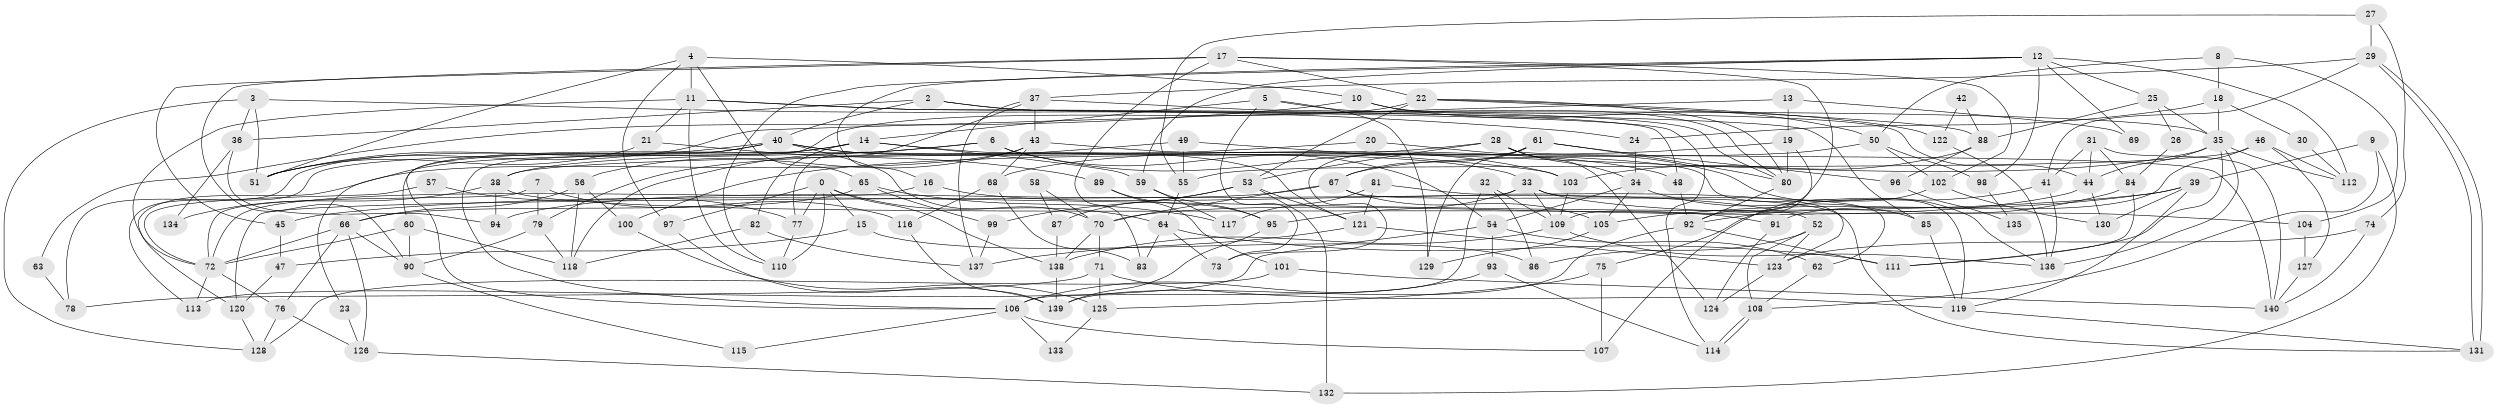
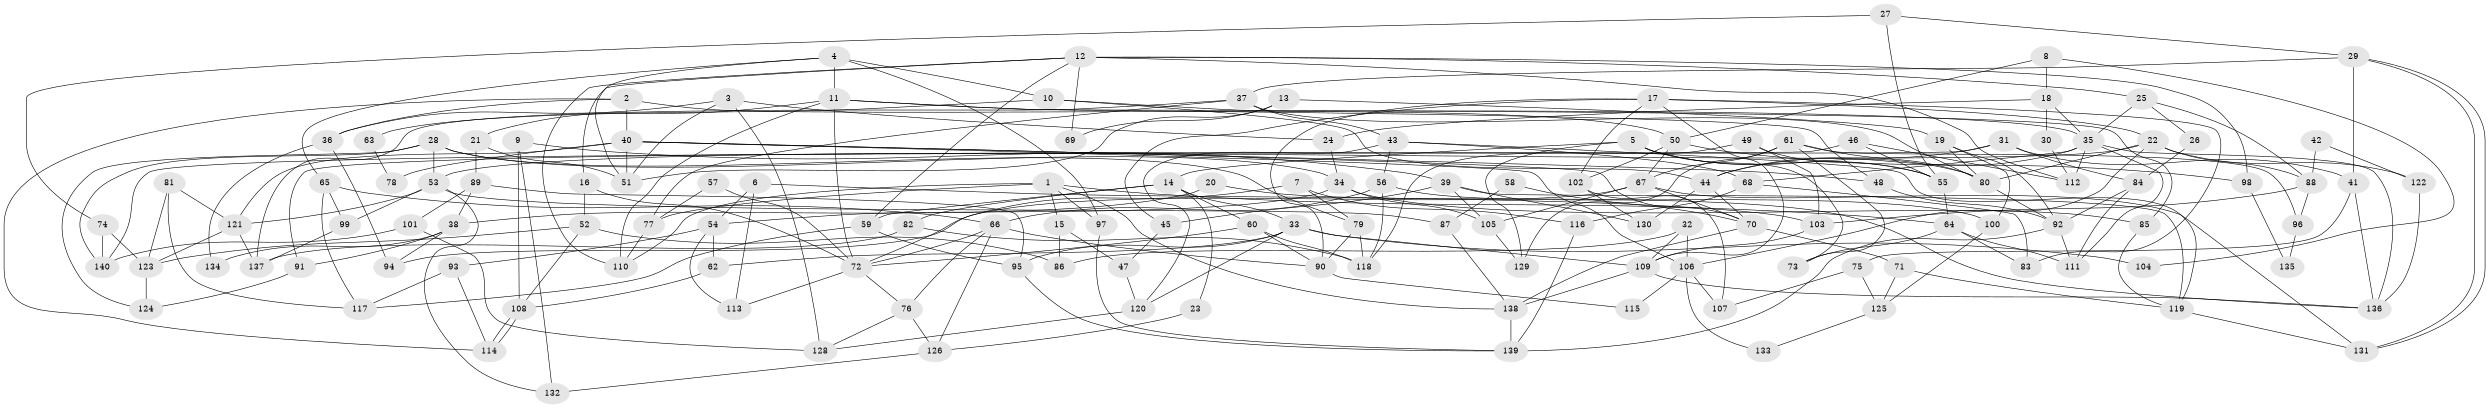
(742, 156) -> (463, 207)
none -> (1788, 163)
(822, 183) -> (1048, 183)
(2305, 267) -> none
(1252, 287) -> (407, 288)
(462, 296) -> none
